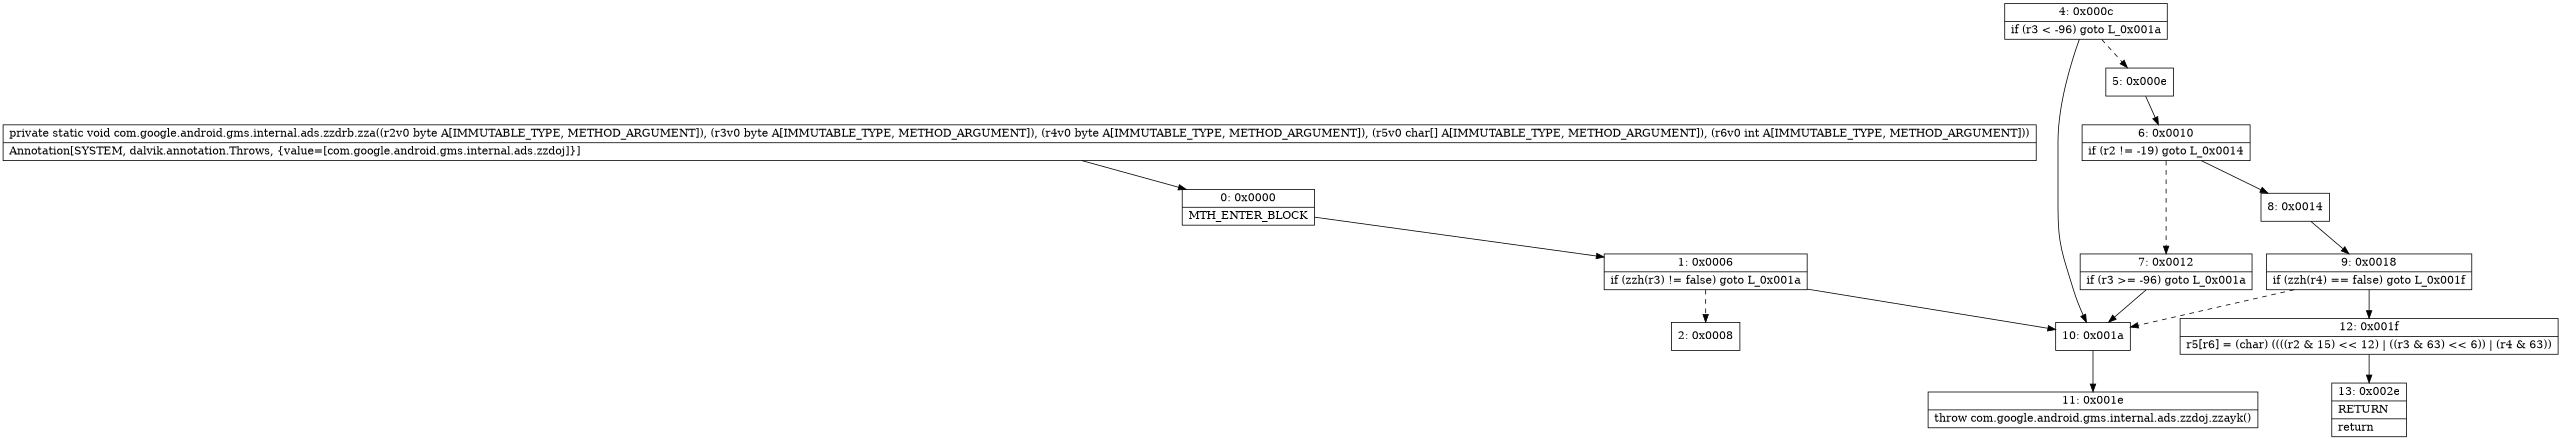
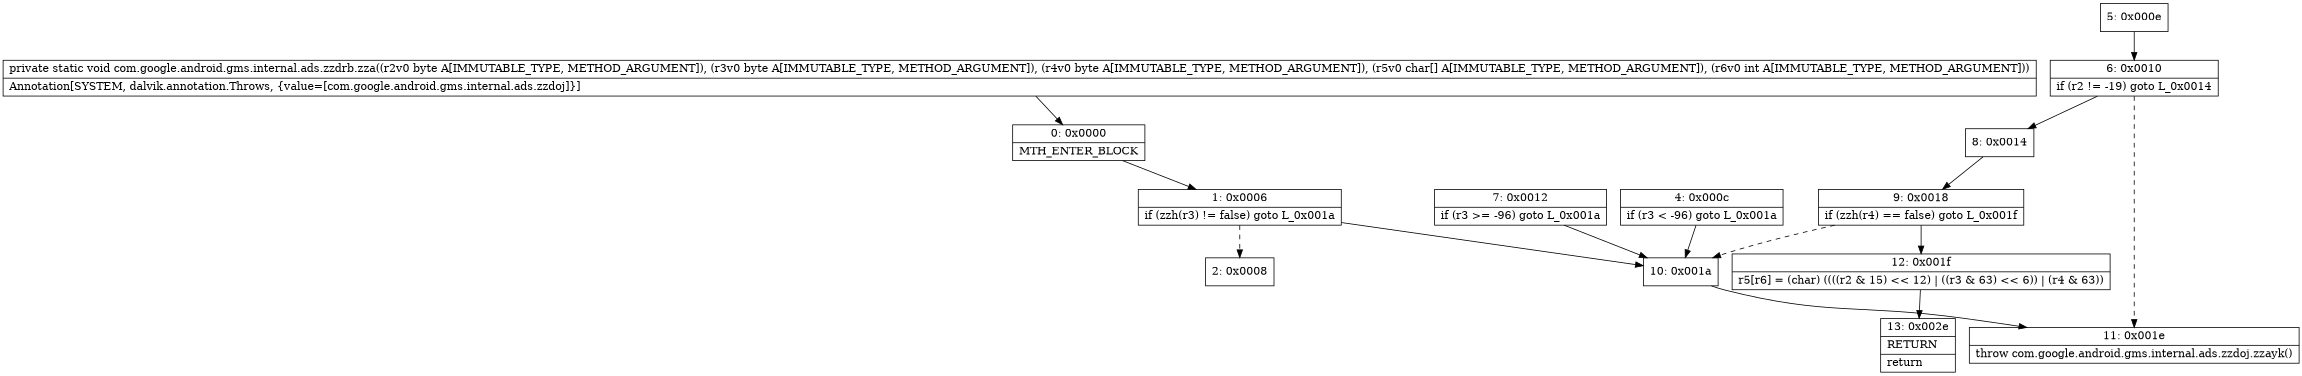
(2112, 51) -> none
(2166, 203) -> (2134, 208)
